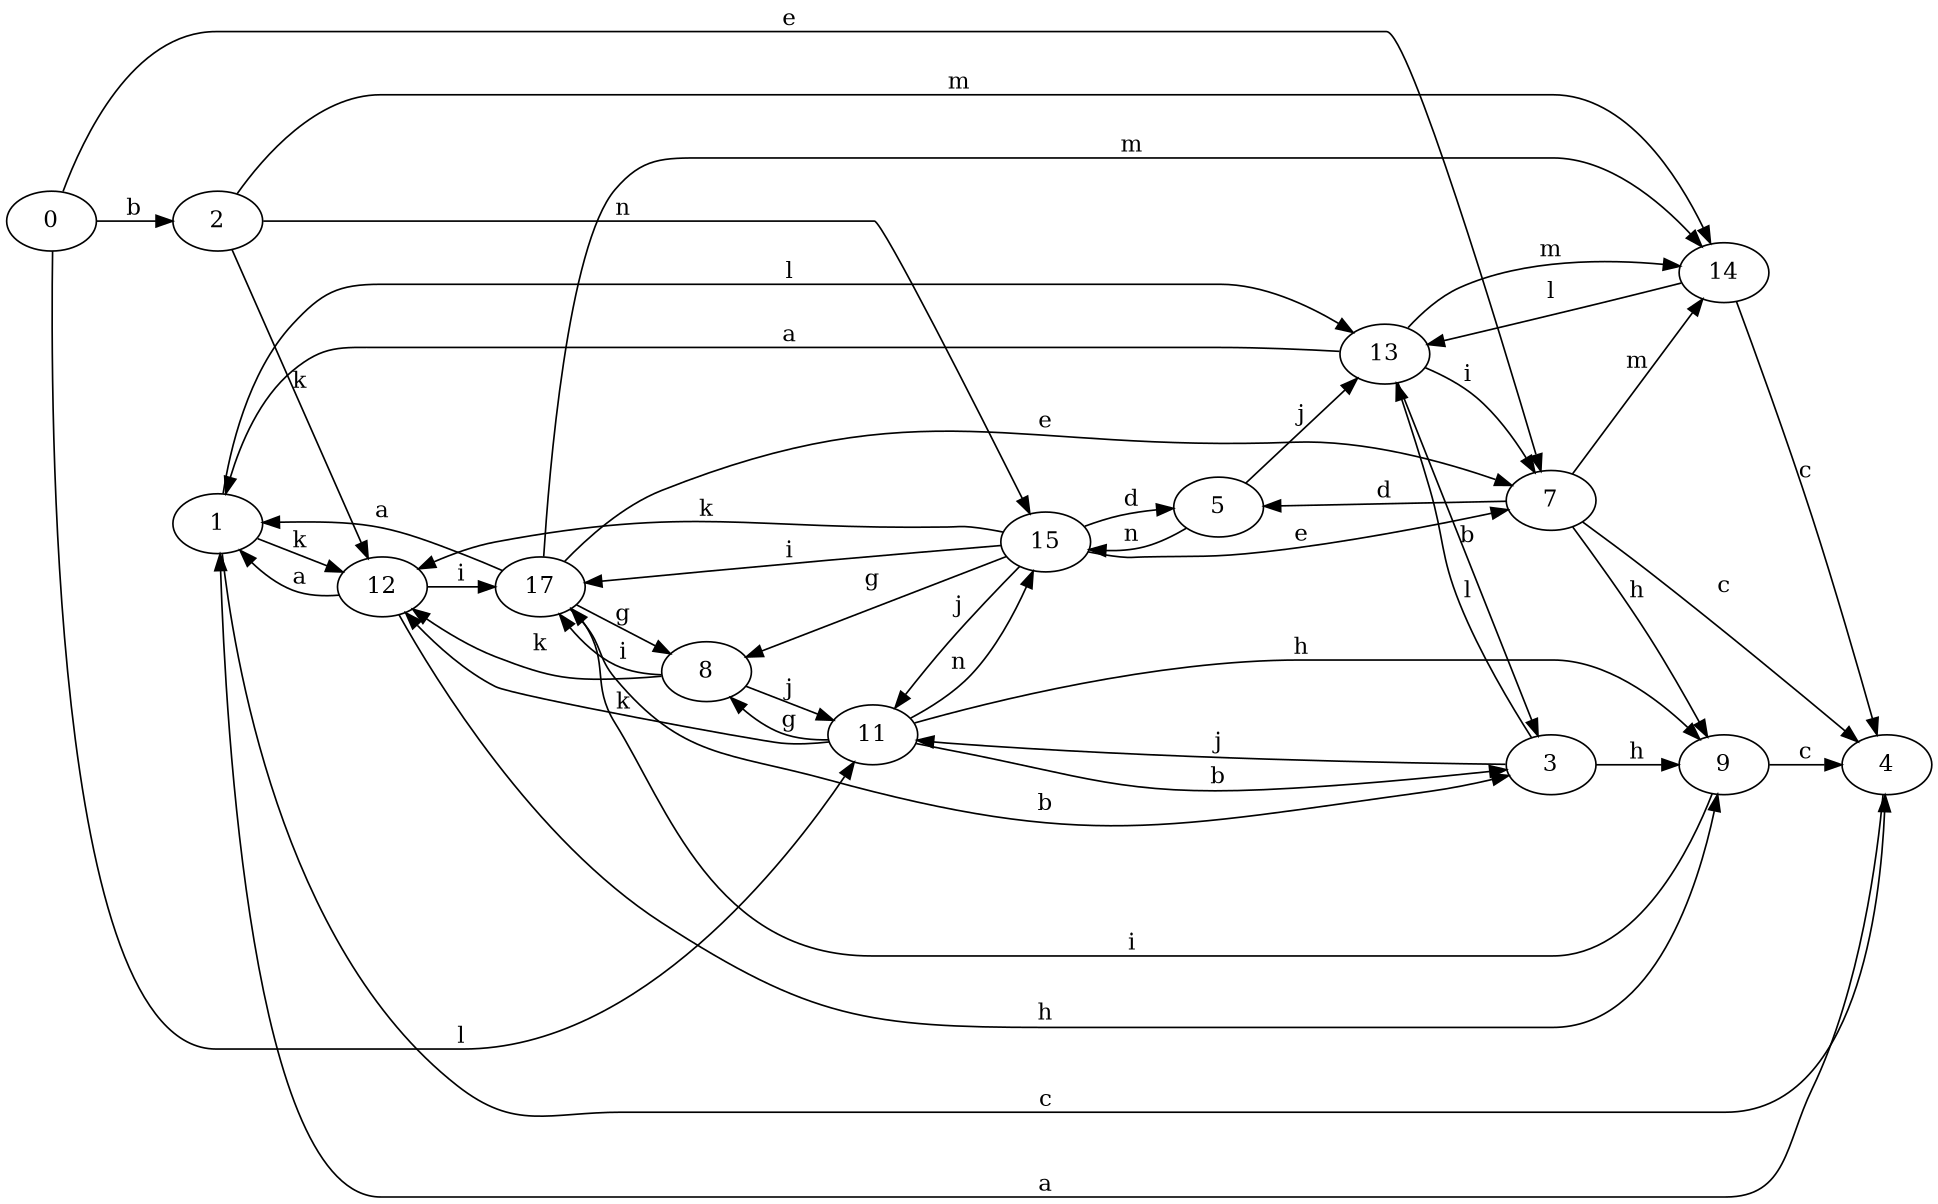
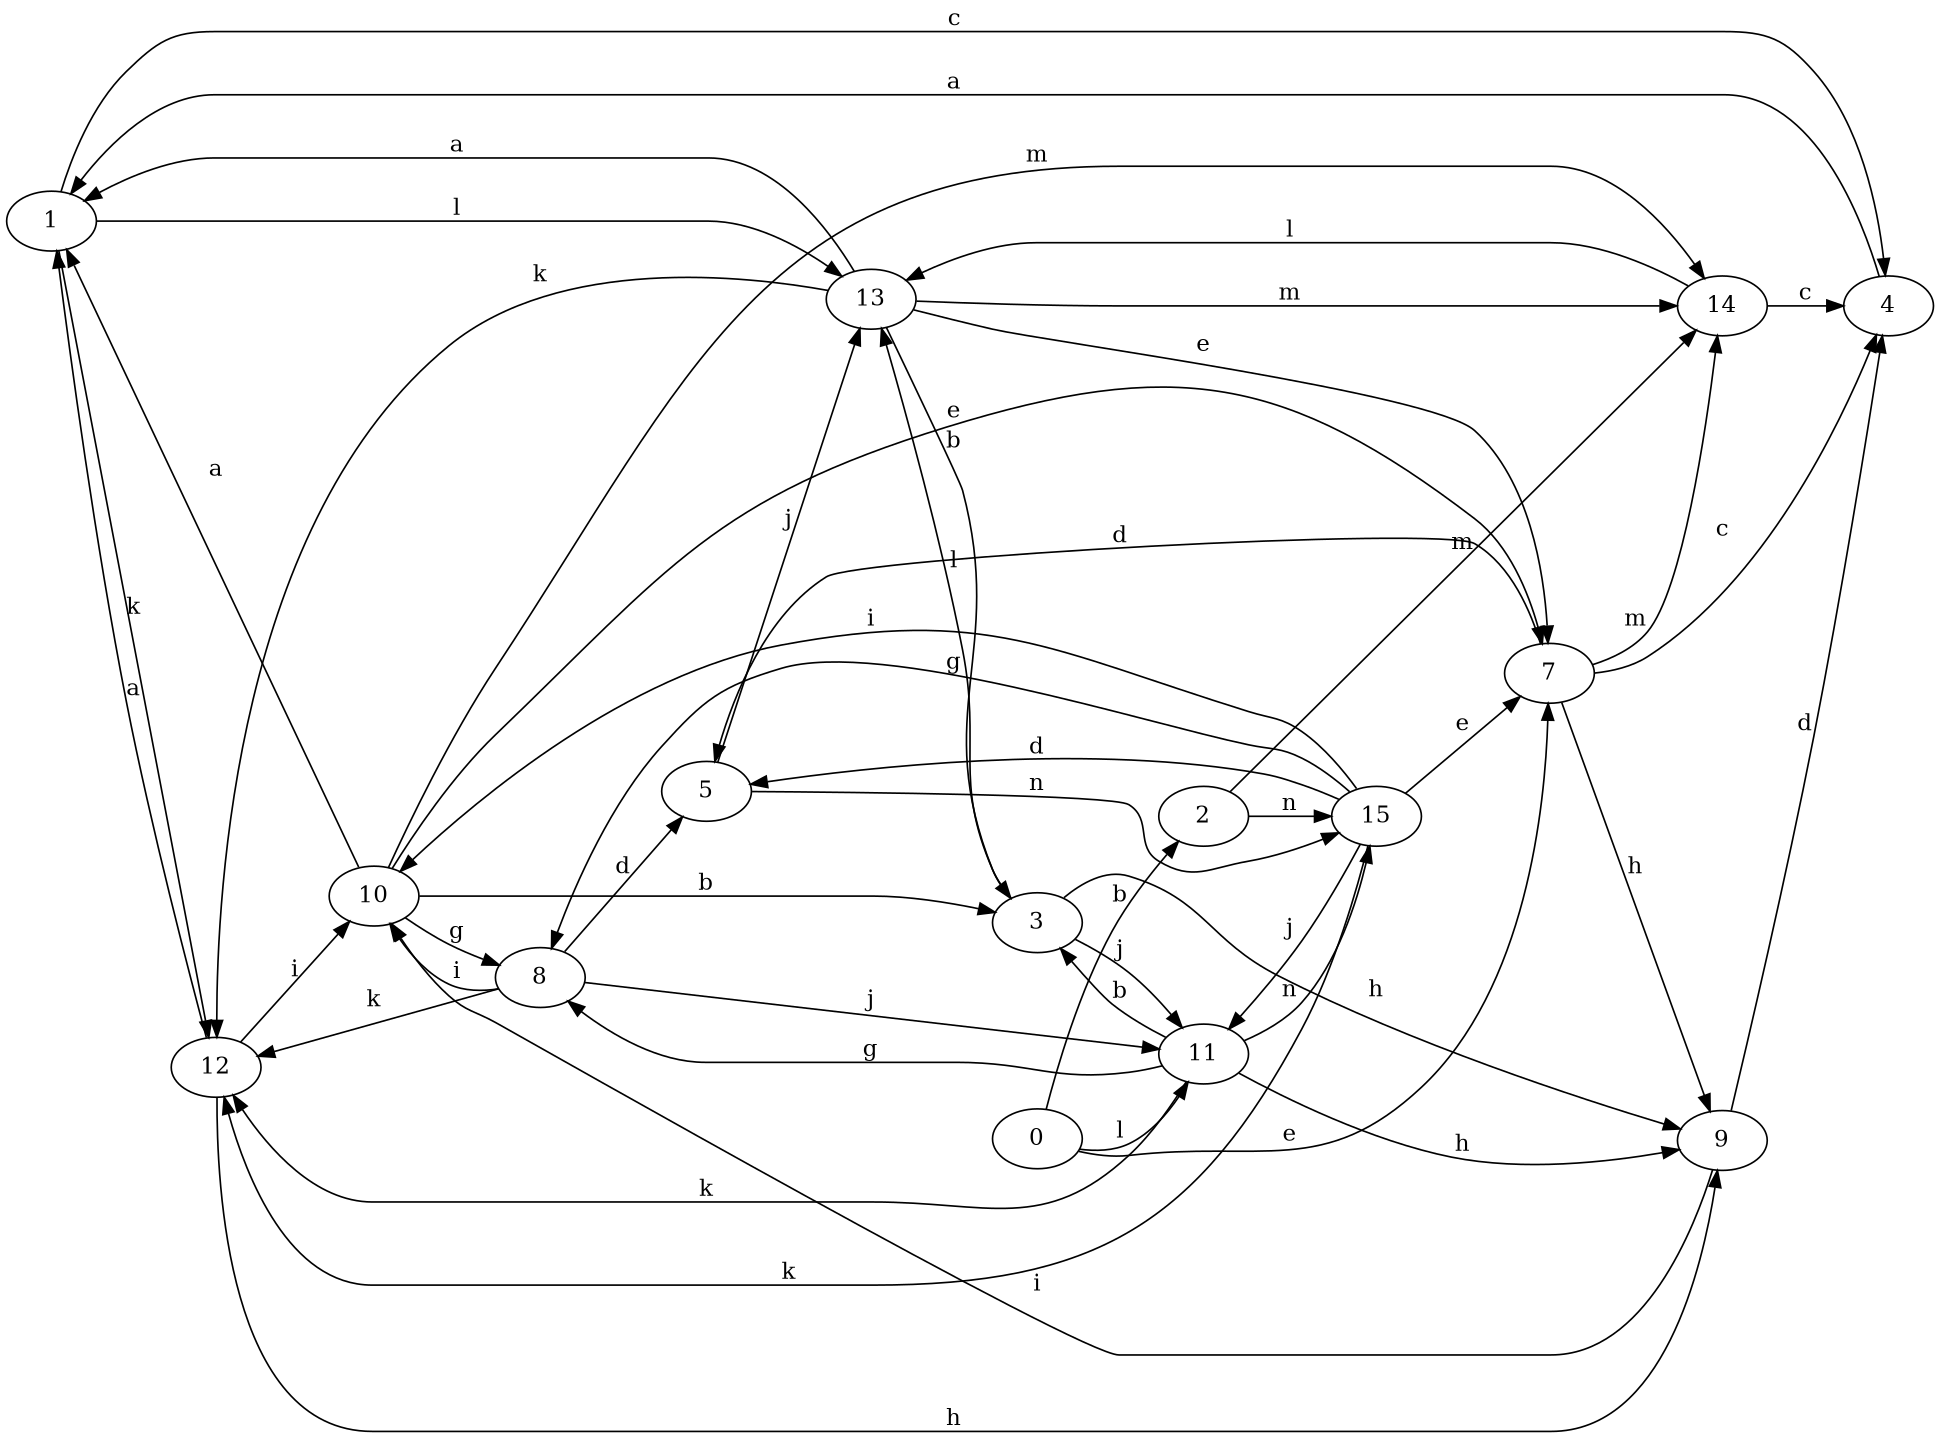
(1468, 375) -> (1204, 345)
(297, 396) -> (342, 477)
(540, 587) -> (374, 896)
(1805, 752) -> (1805, 724)
none -> (623, 885)
